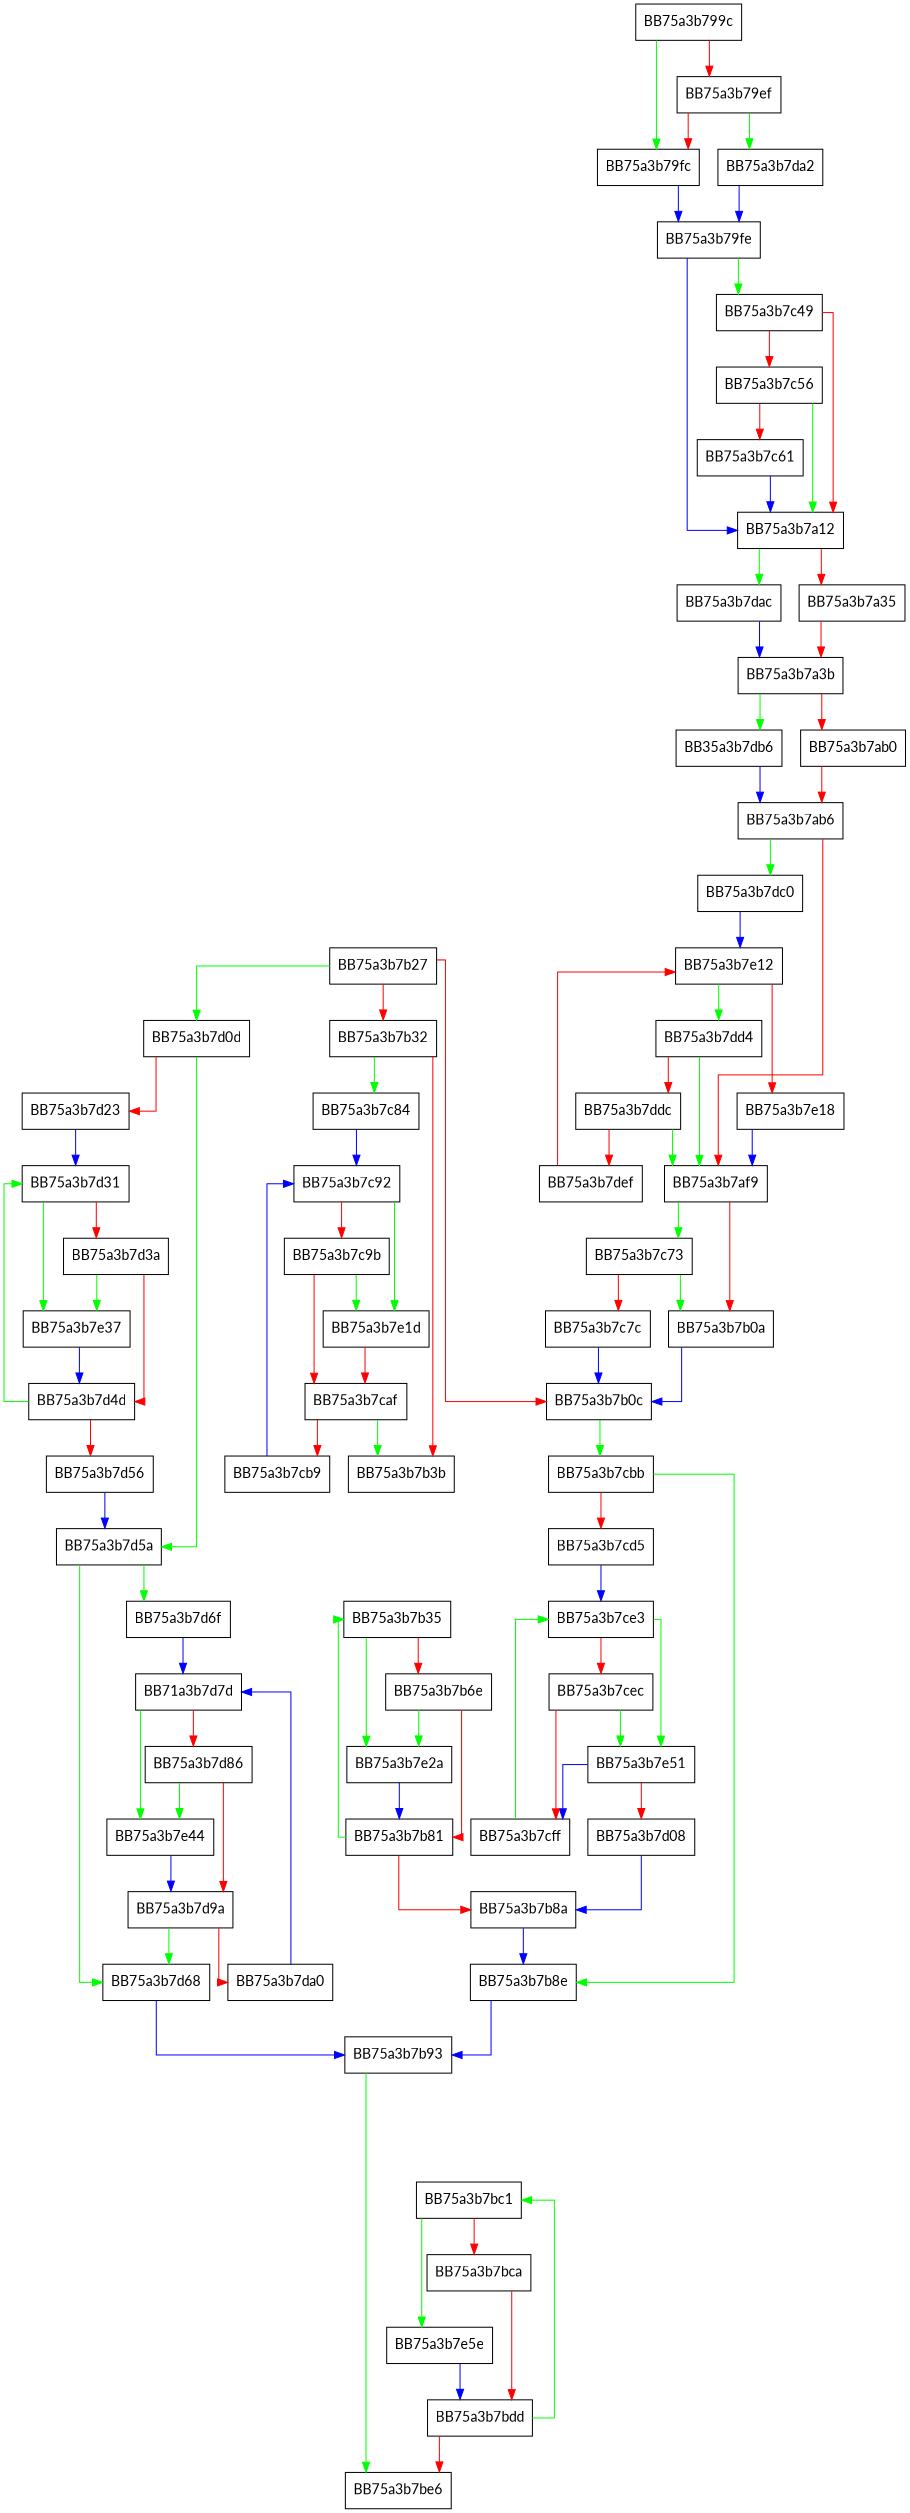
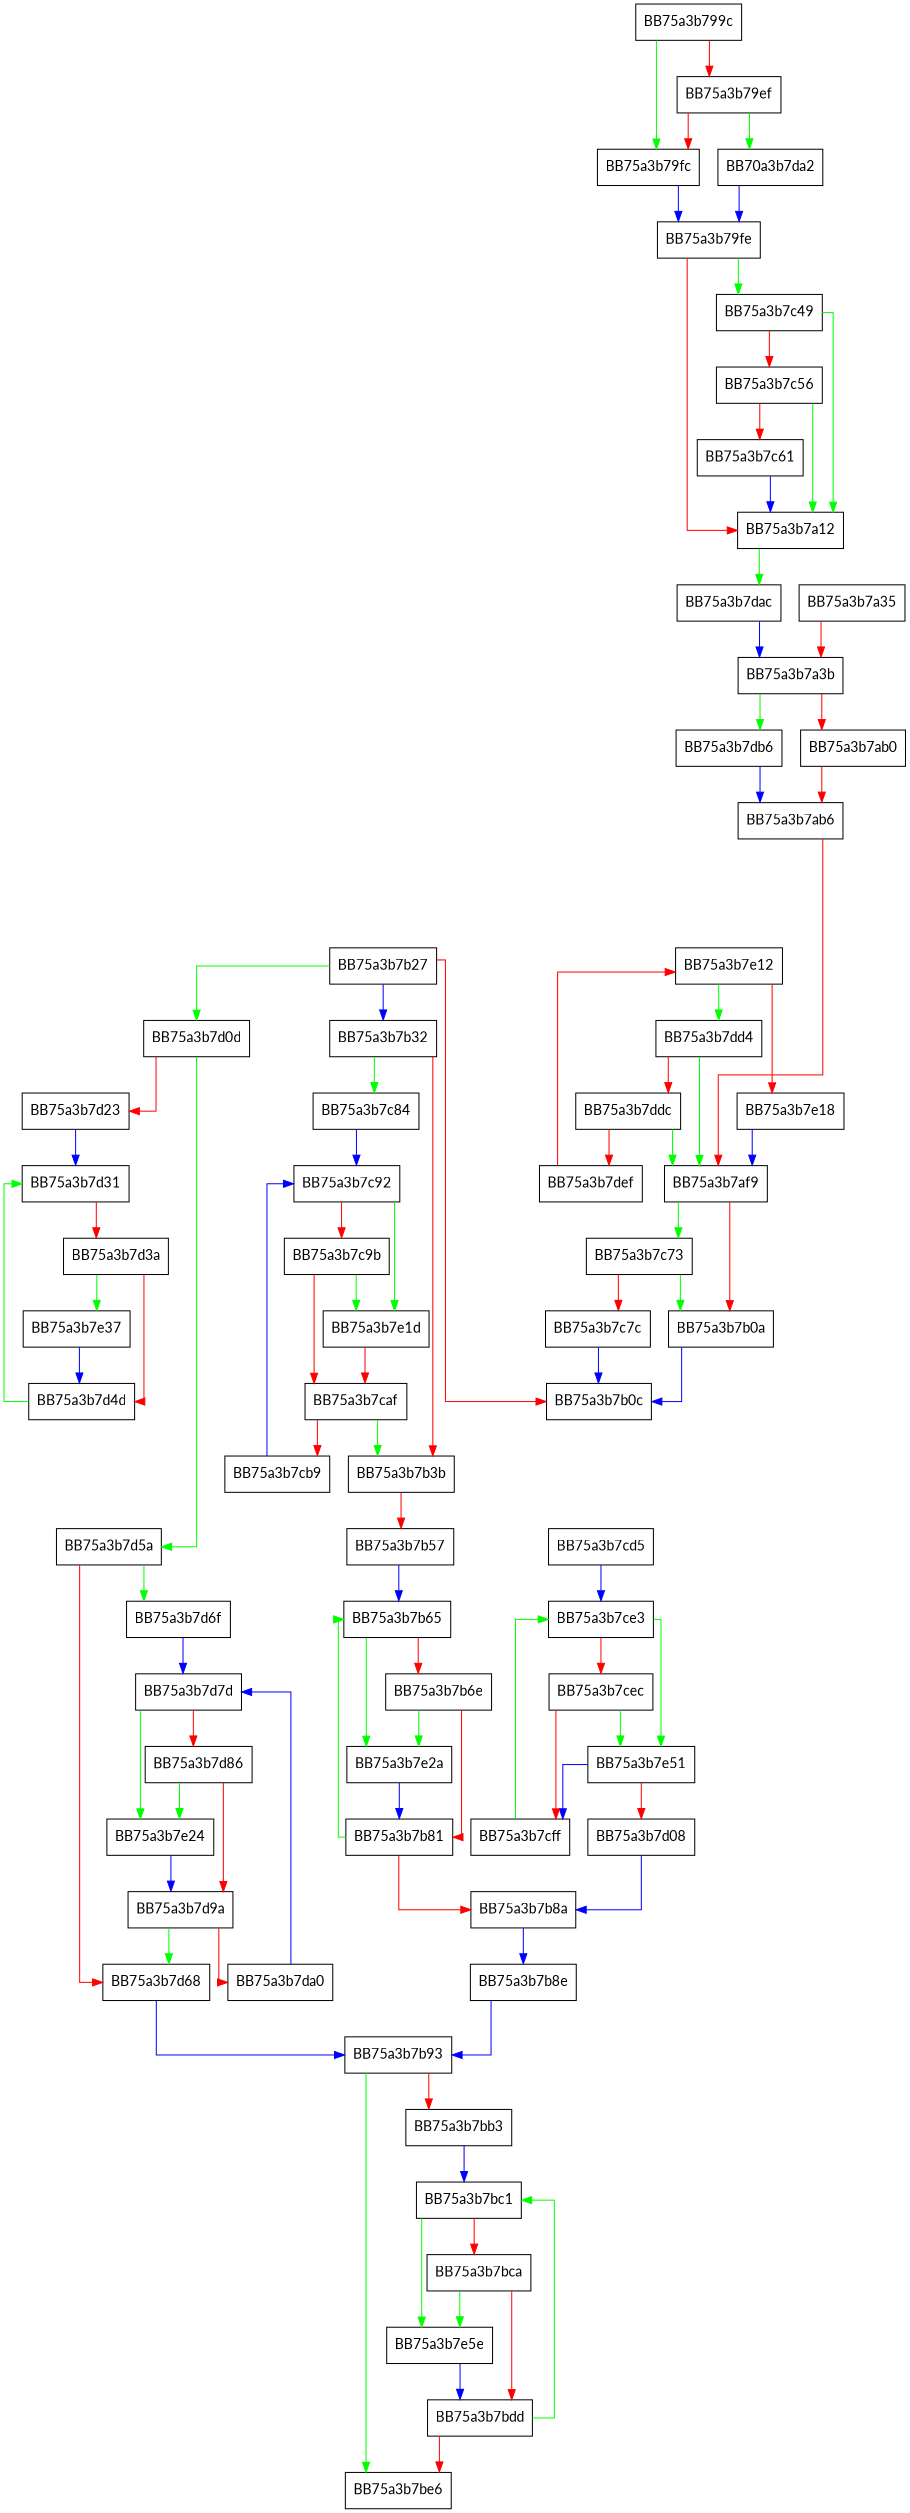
(770, 167) -> (770, 167)
(833, 402) -> (833, 402)
(687, 414) -> (687, 414)
(821, 562) -> none
(729, 748) -> (729, 748)
(750, 893) -> none
(383, 997) -> (383, 997)
(43, 1251) -> none
(100, 1474) -> none
(601, 1474) -> none
none -> (400, 1547)
(397, 1619) -> (397, 1619)
(189, 1692) -> (189, 1692)
(80, 1780) -> (80, 1780)
(160, 1837) -> (160, 1837)
none -> (459, 2128)
none -> (460, 2304)
